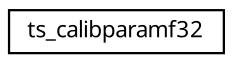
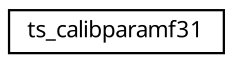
(116, 32) -> (116, 32)
